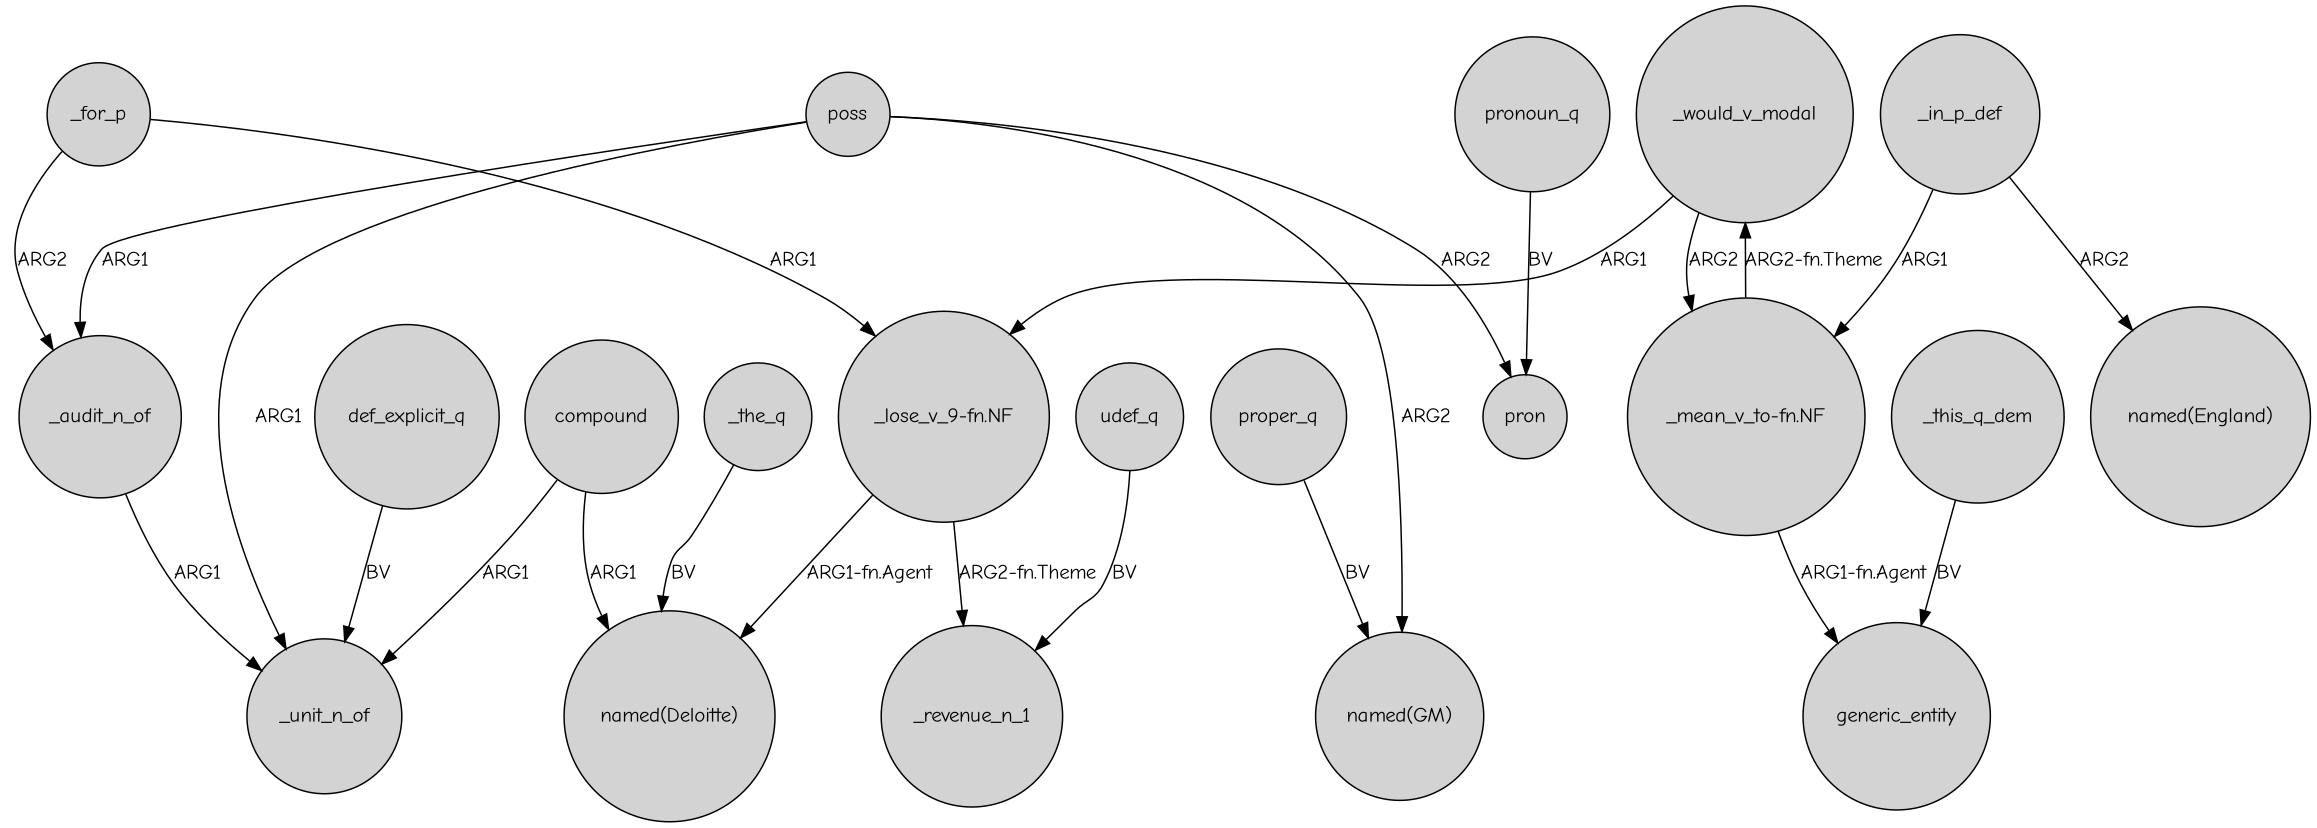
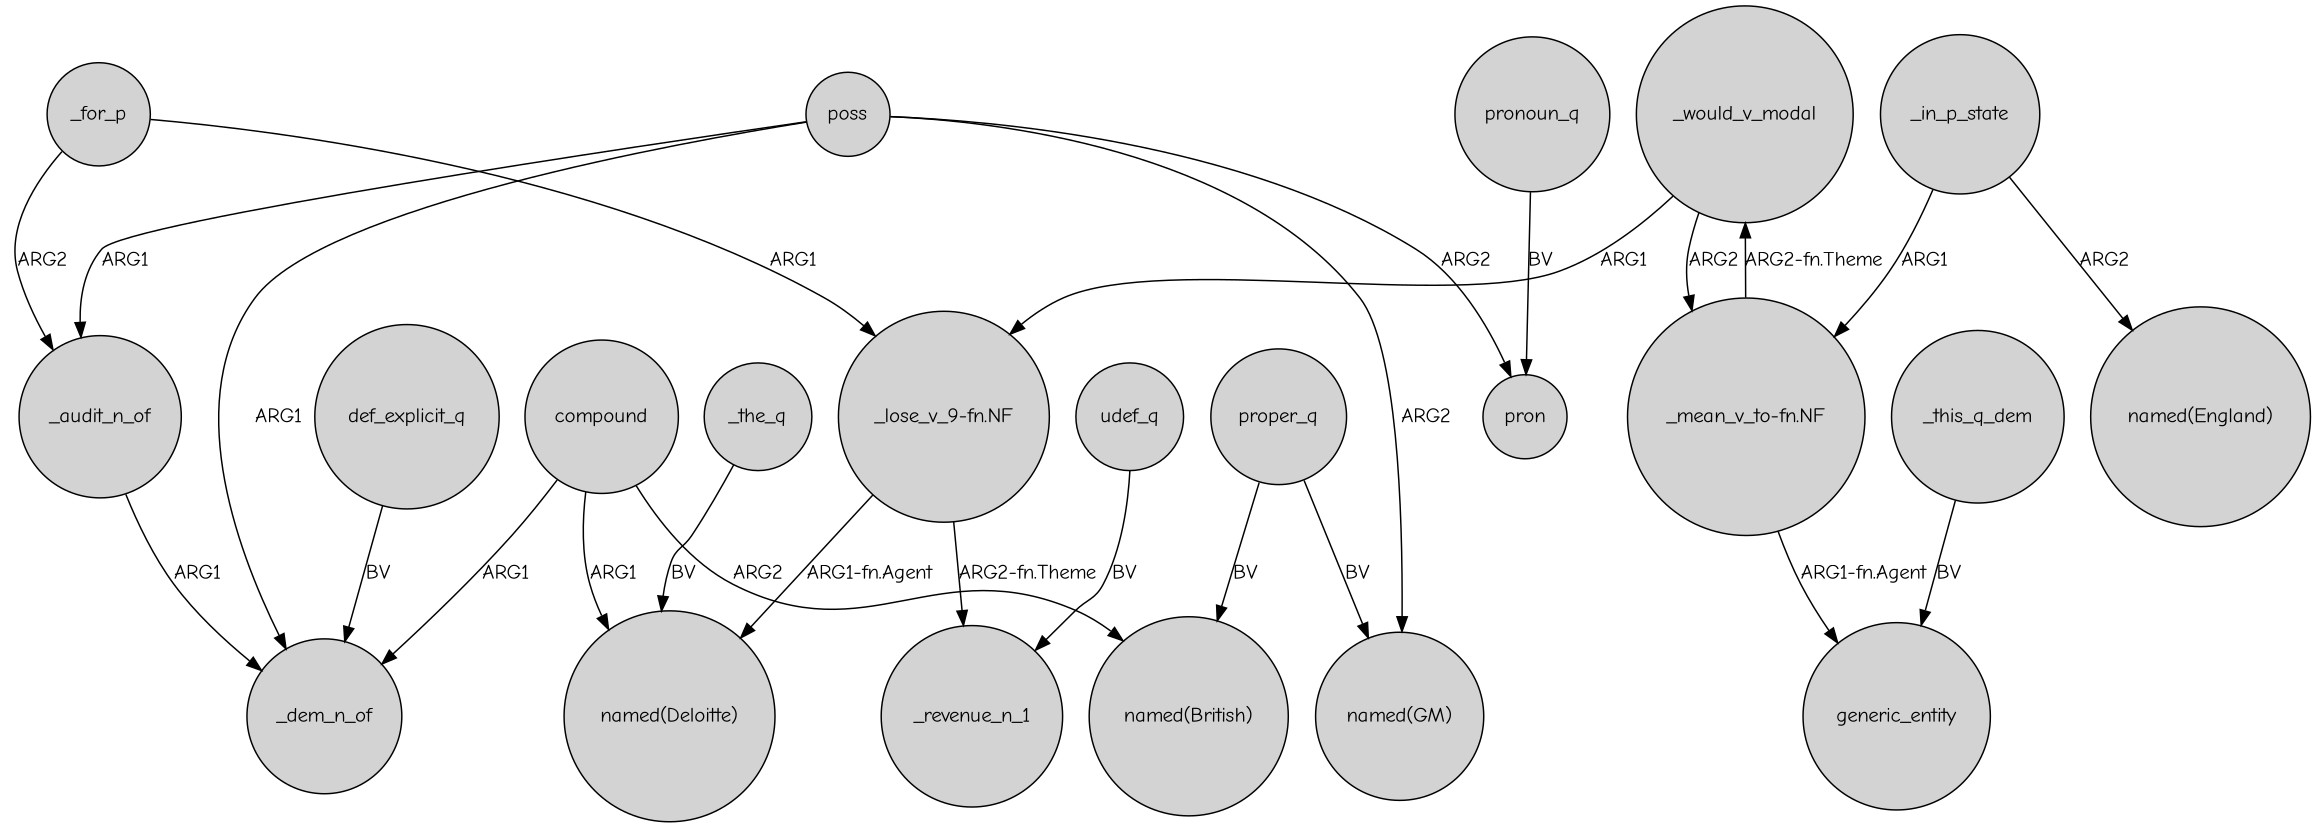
(1960, 114) -> (1960, 114)
(324, 716) -> (324, 716)
none -> (1189, 716)
